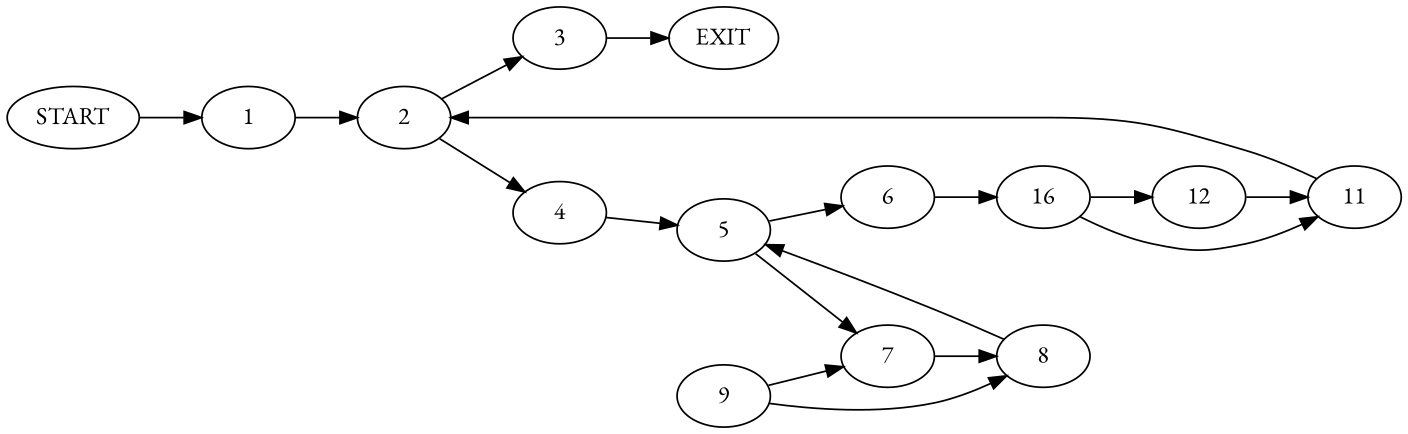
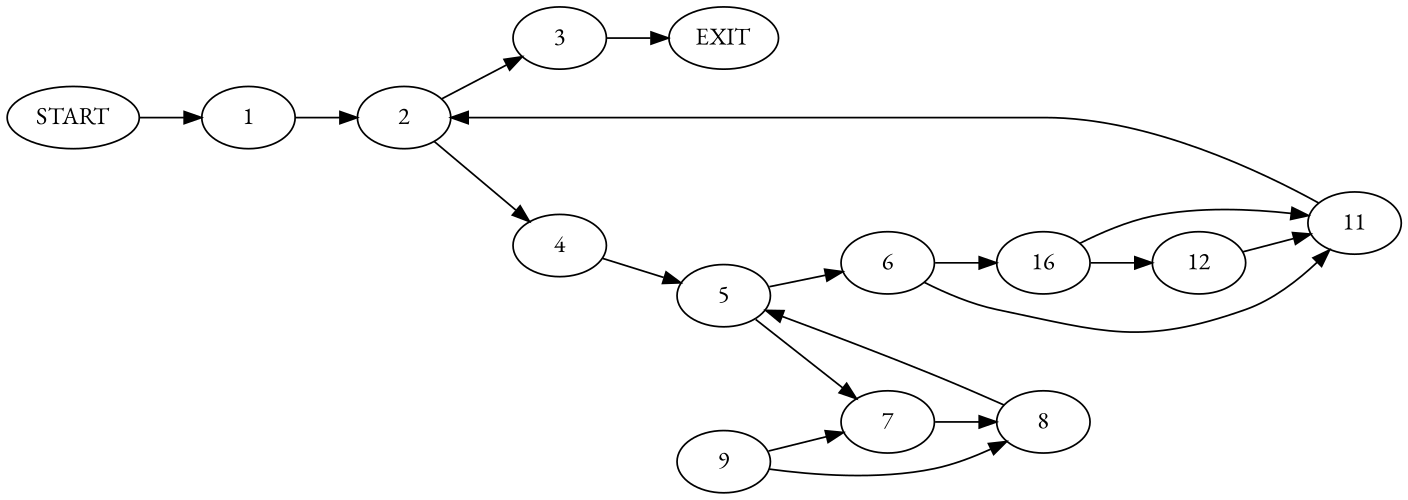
none -> (1126, 332)
